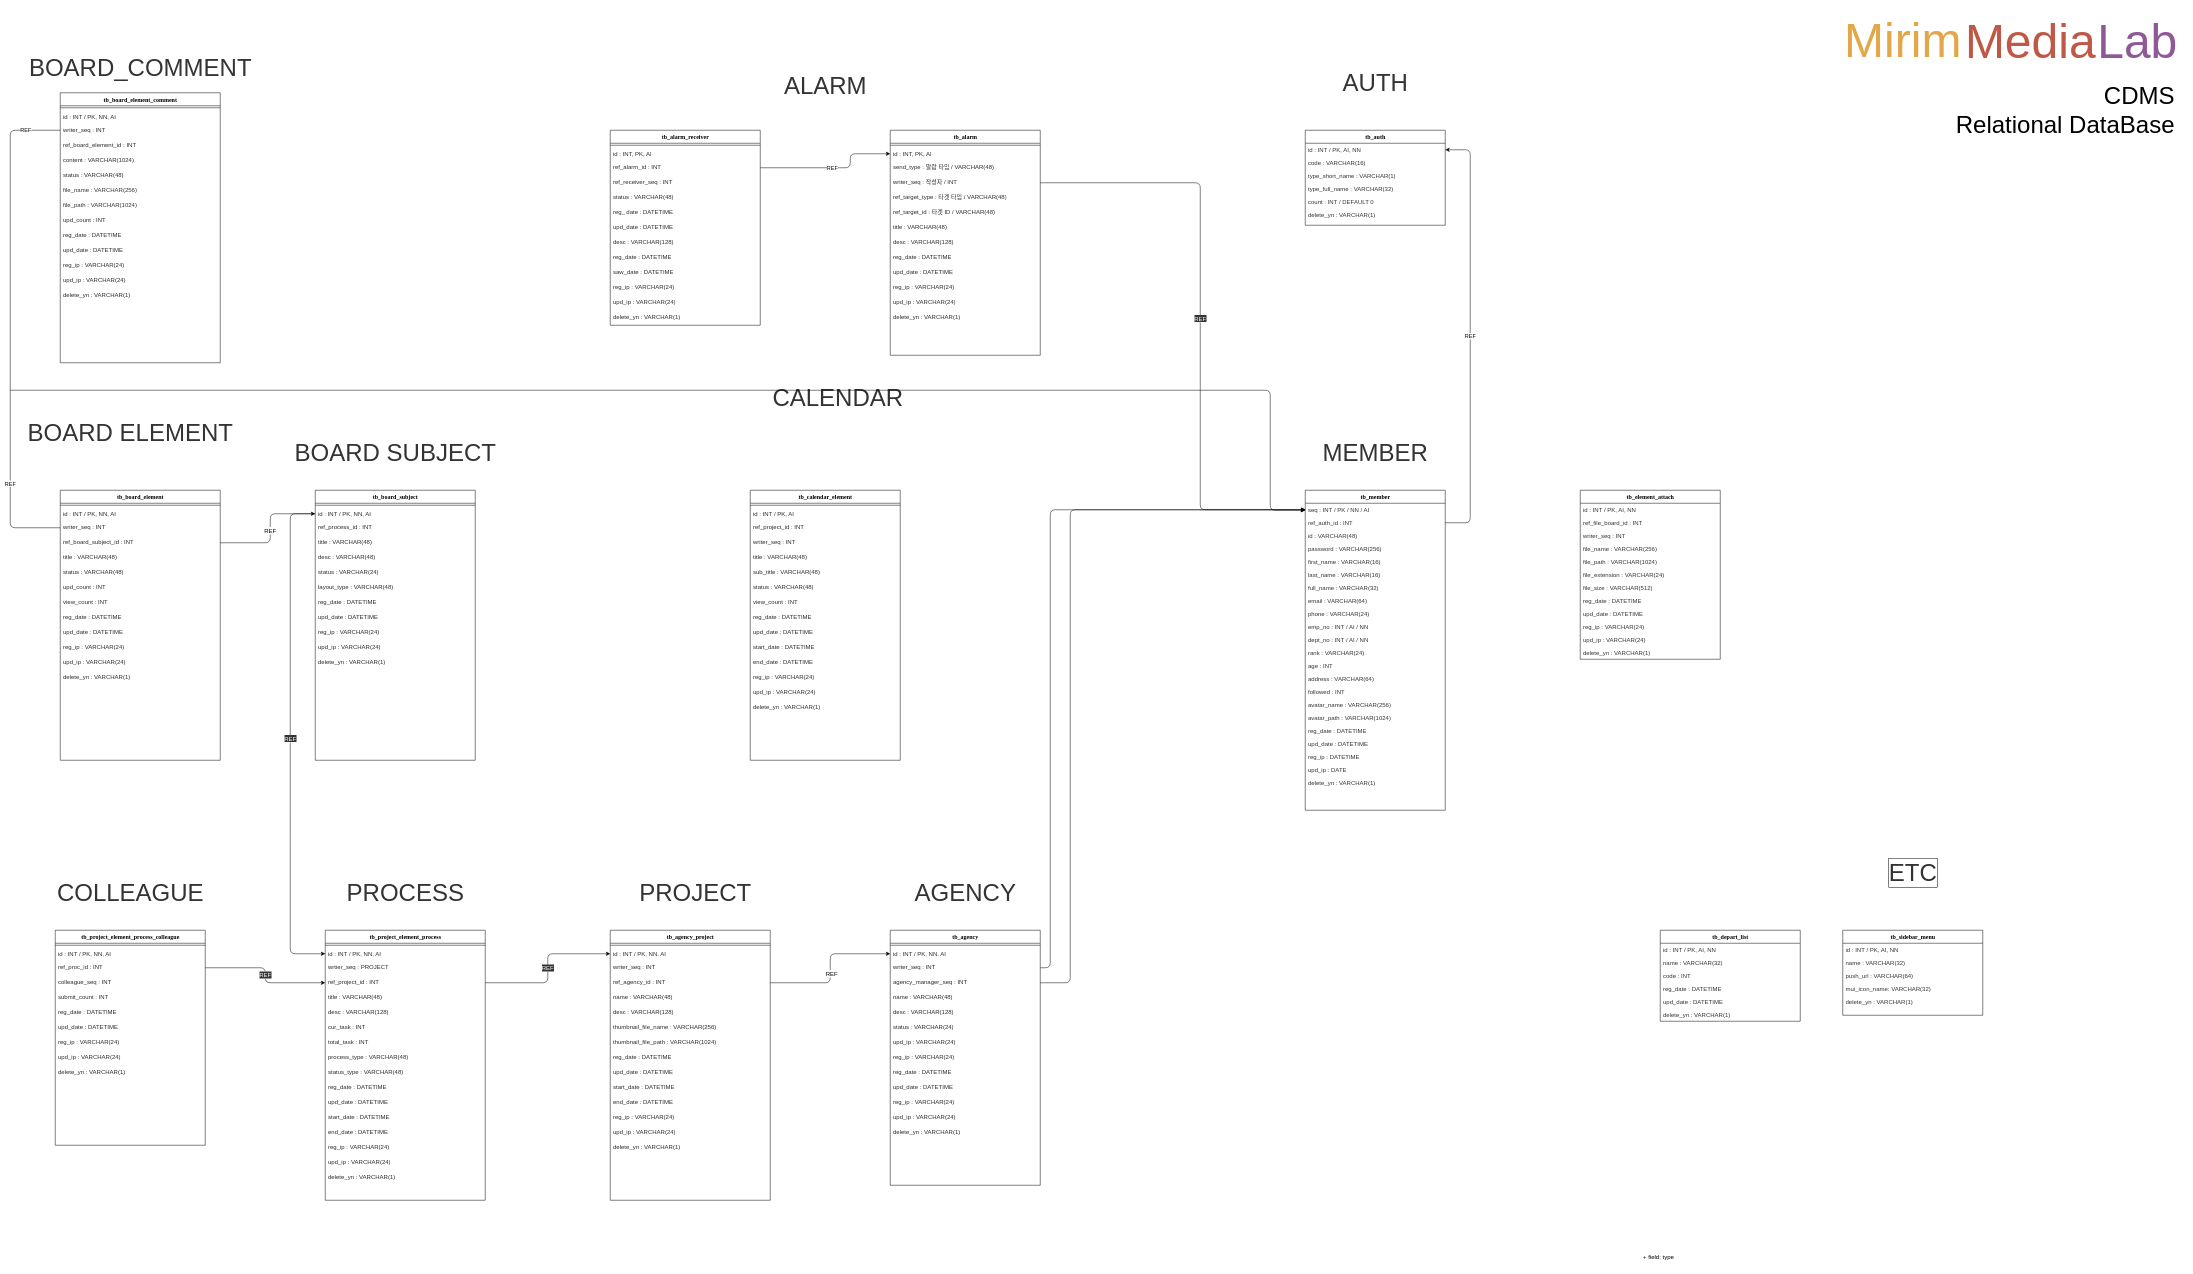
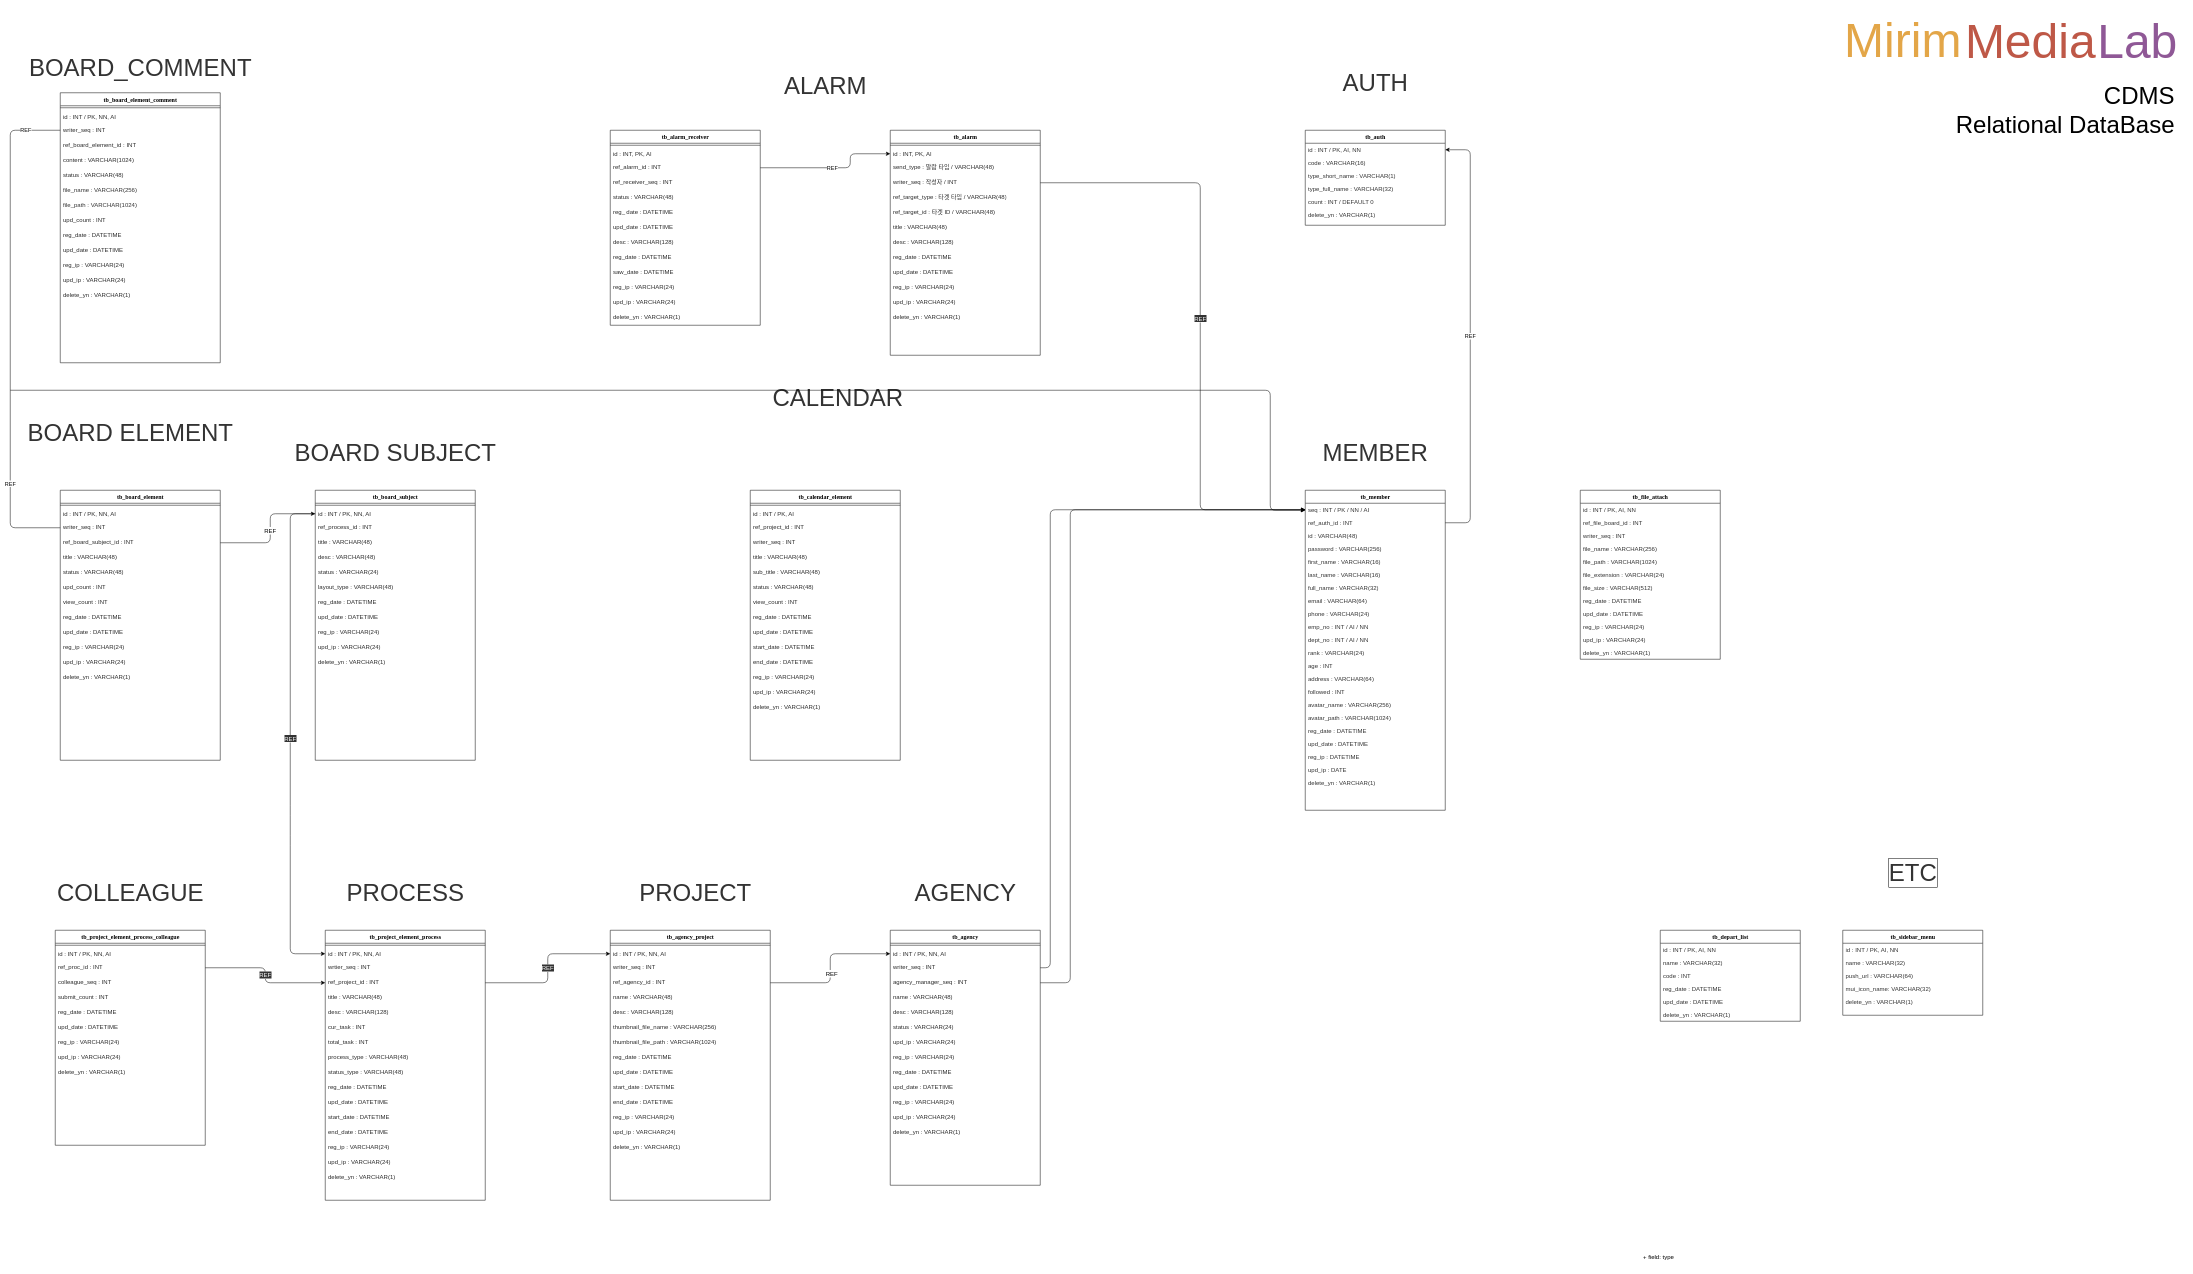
(1651, 497) -> (1651, 497)
(359, 967) -> (352, 967)
